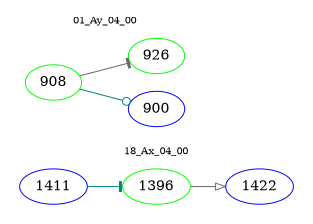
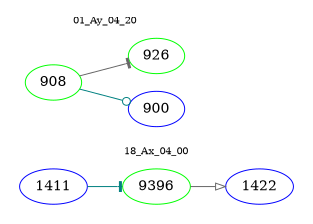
(105, 21) -> (105, 21)
(157, 187) -> (157, 187)
